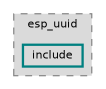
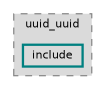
(53, 25) -> (53, 25)
